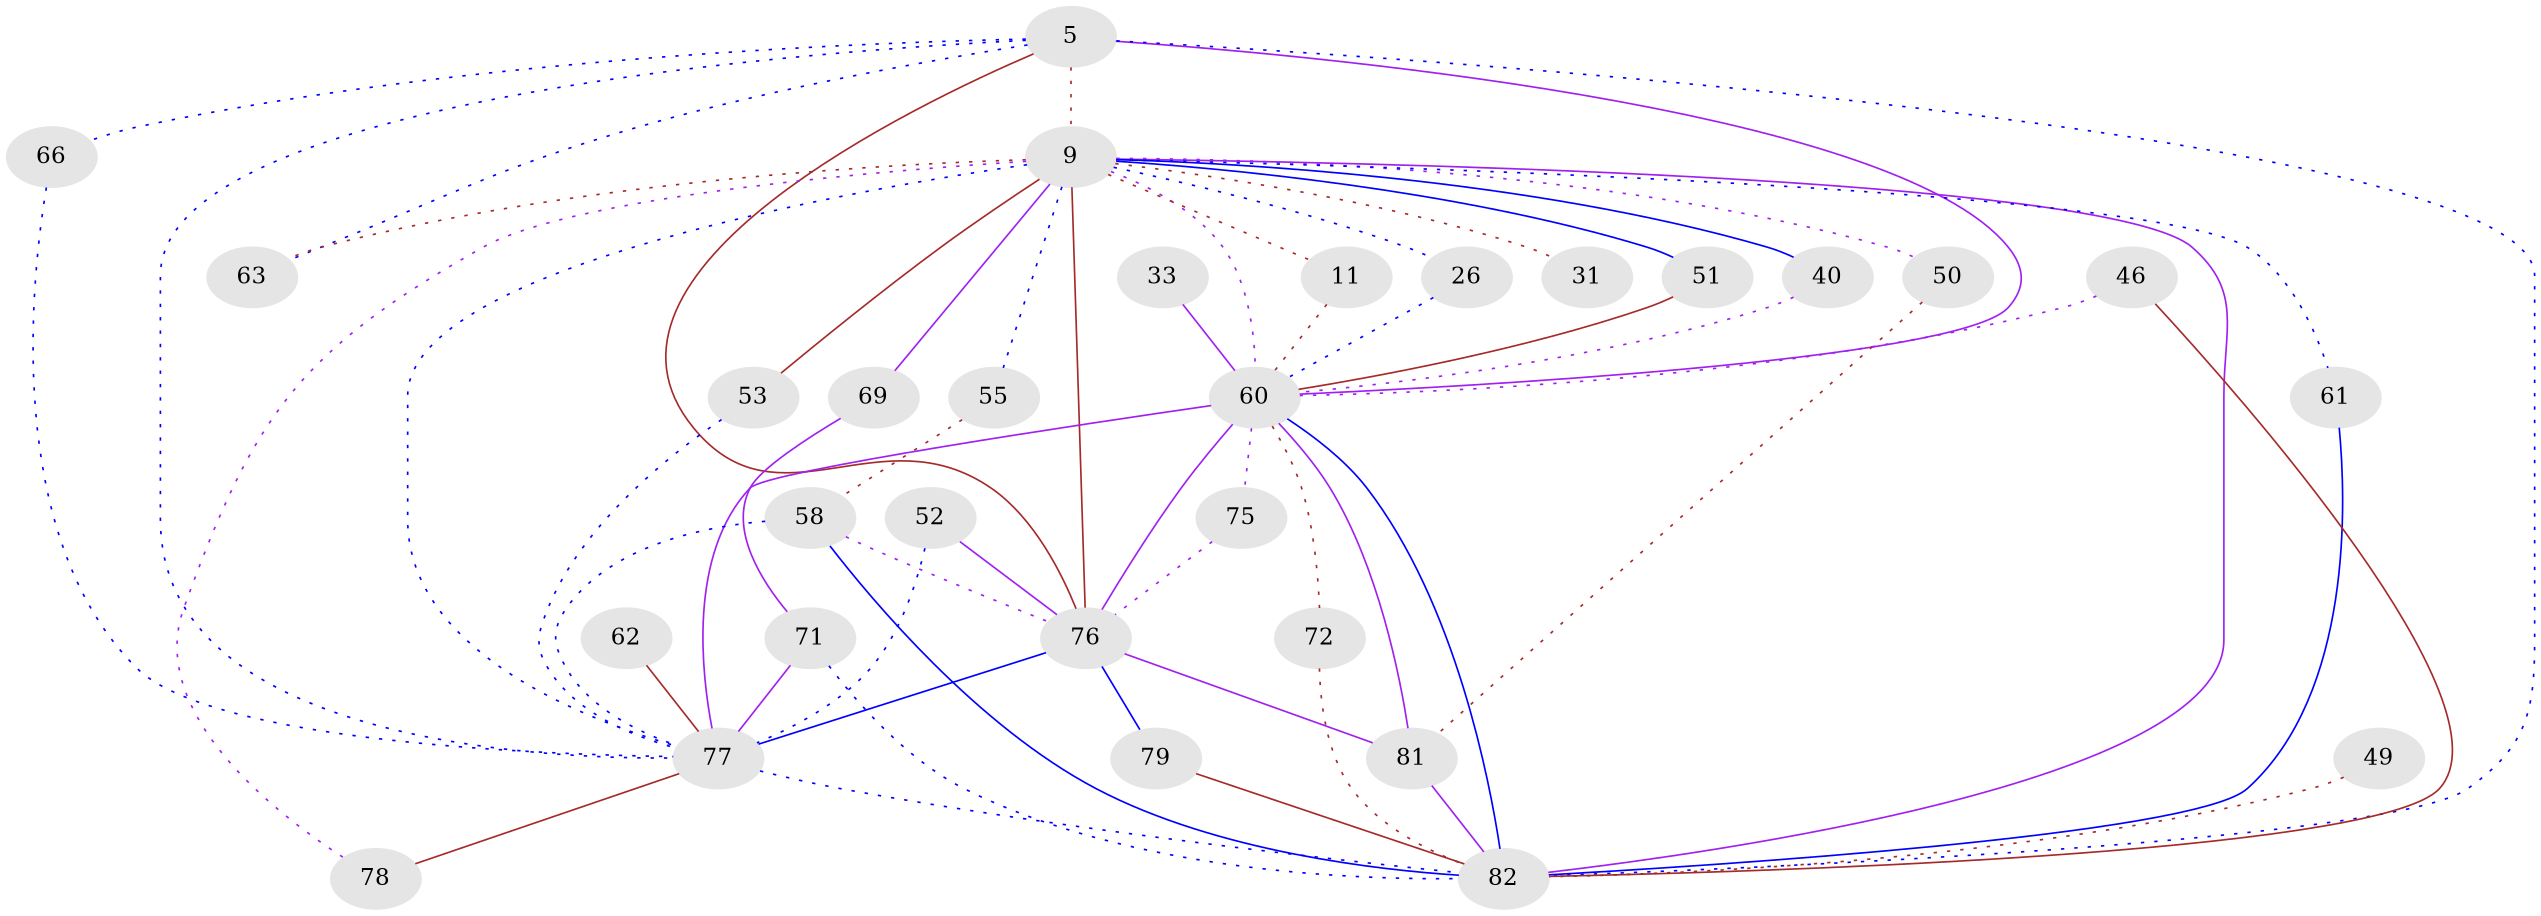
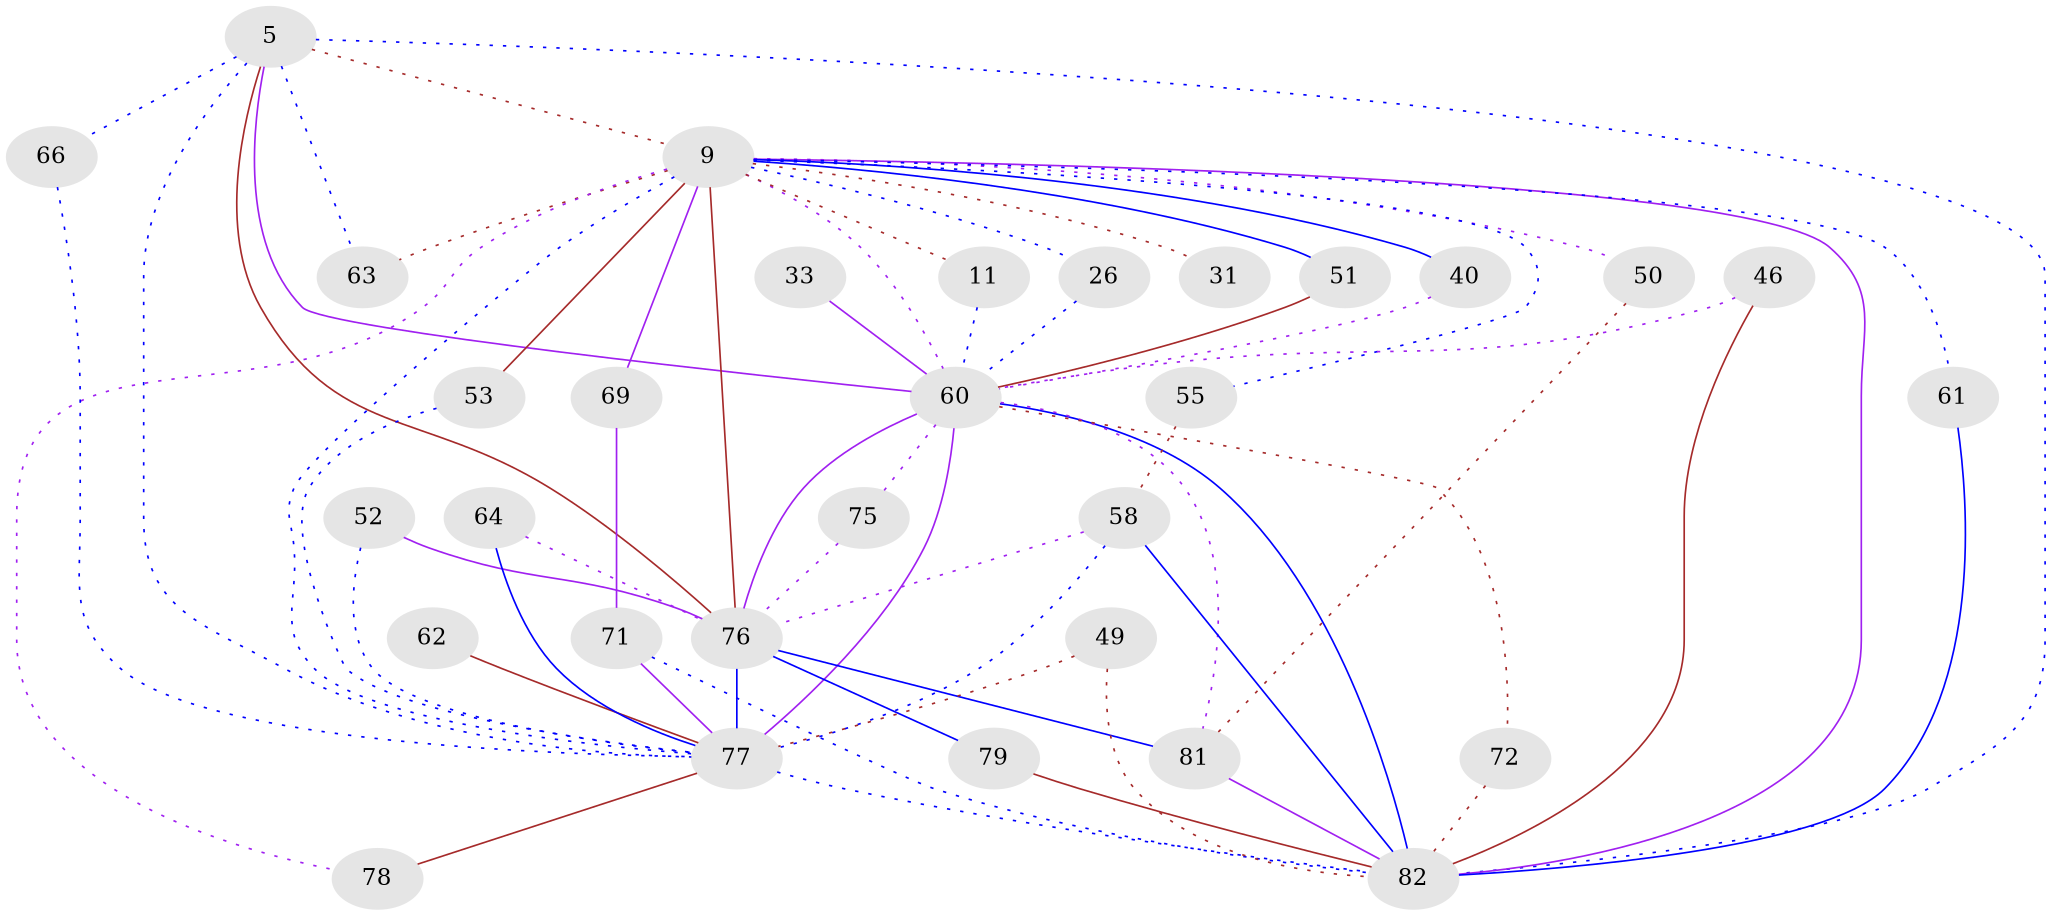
(1301, 338) -> (970, 337)
none -> (490, 518)
(1367, 565) -> (1194, 505)
none -> (979, 689)
(1249, 698) -> (984, 703)
